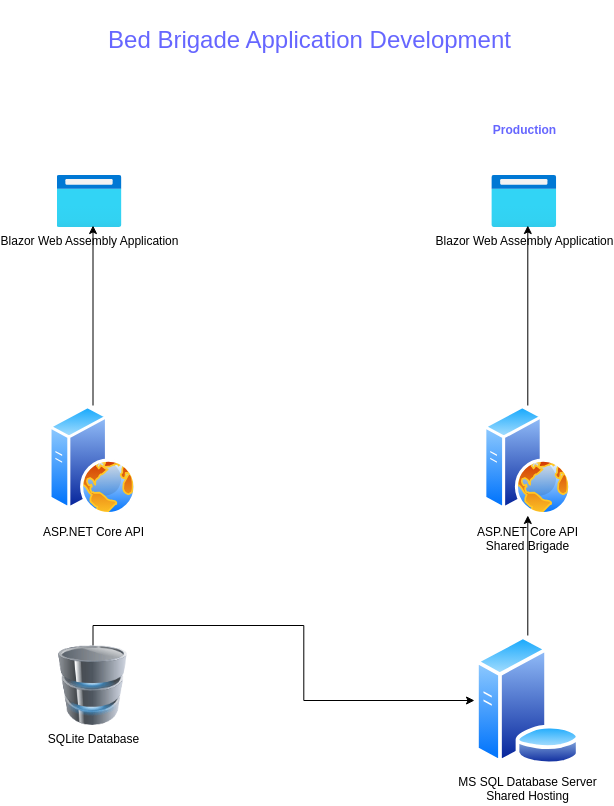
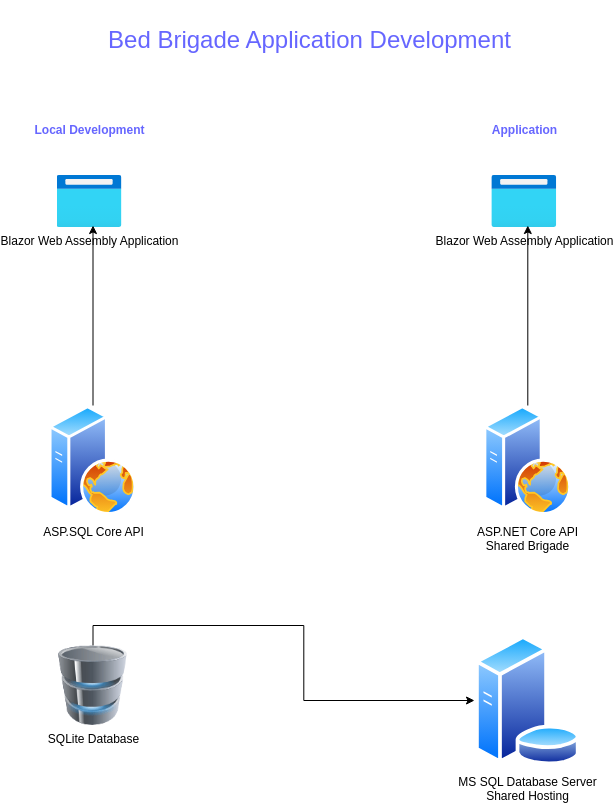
none -> (90, 131)
(525, 131) -> (525, 131)
(94, 533) -> (94, 533)
(528, 579) -> none
